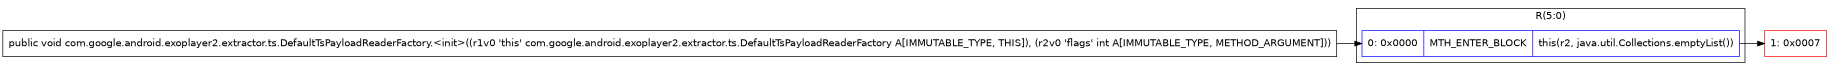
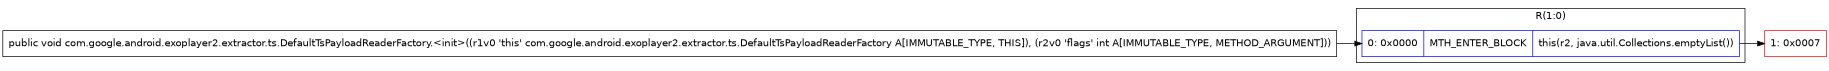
(1551, 17) -> (1551, 17)
